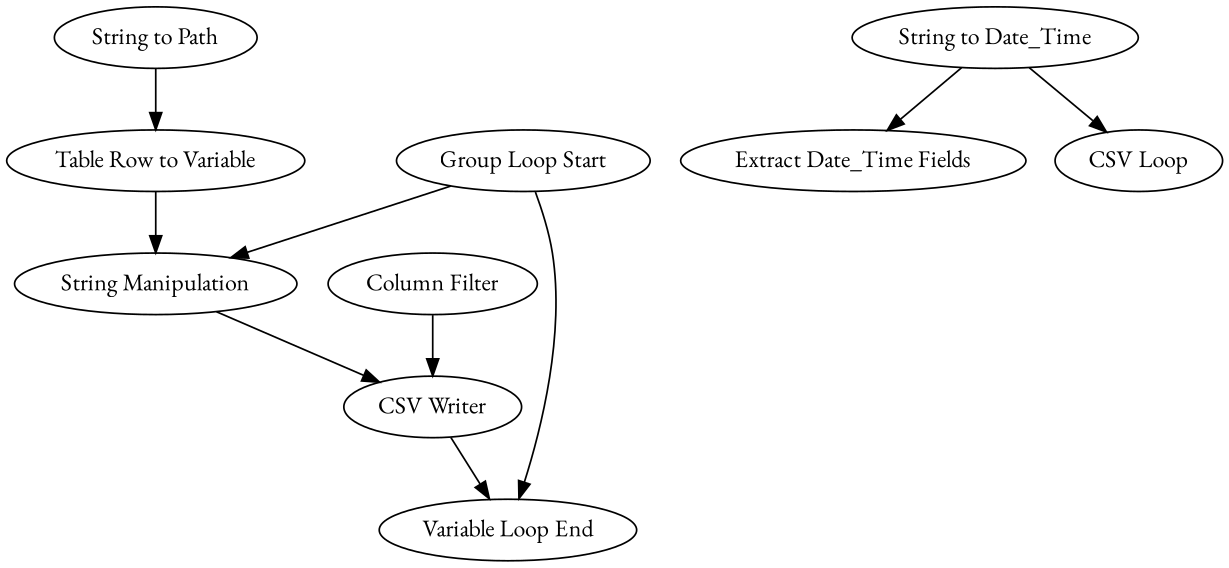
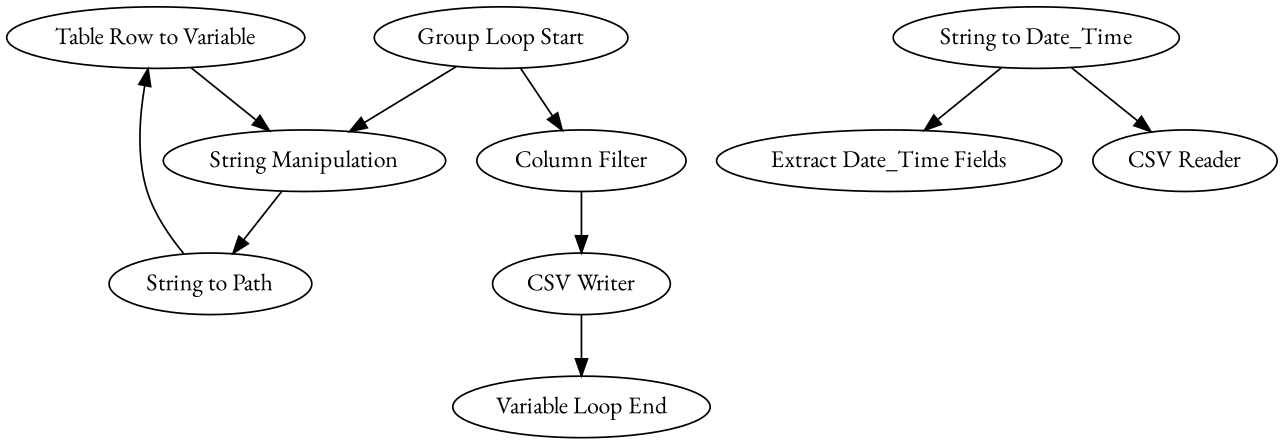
(1139, 161) -> (1185, 161)
(554, 338) -> (537, 92)
(290, 344) -> (263, 216)
